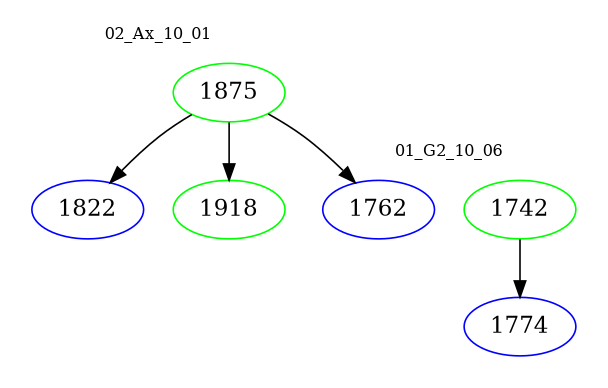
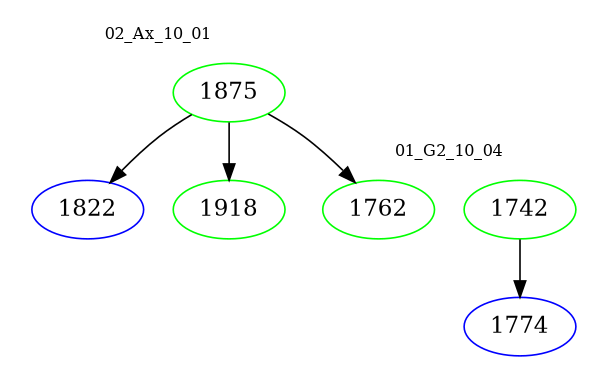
(449, 152) -> (449, 152)
(379, 210) -> (379, 210)
